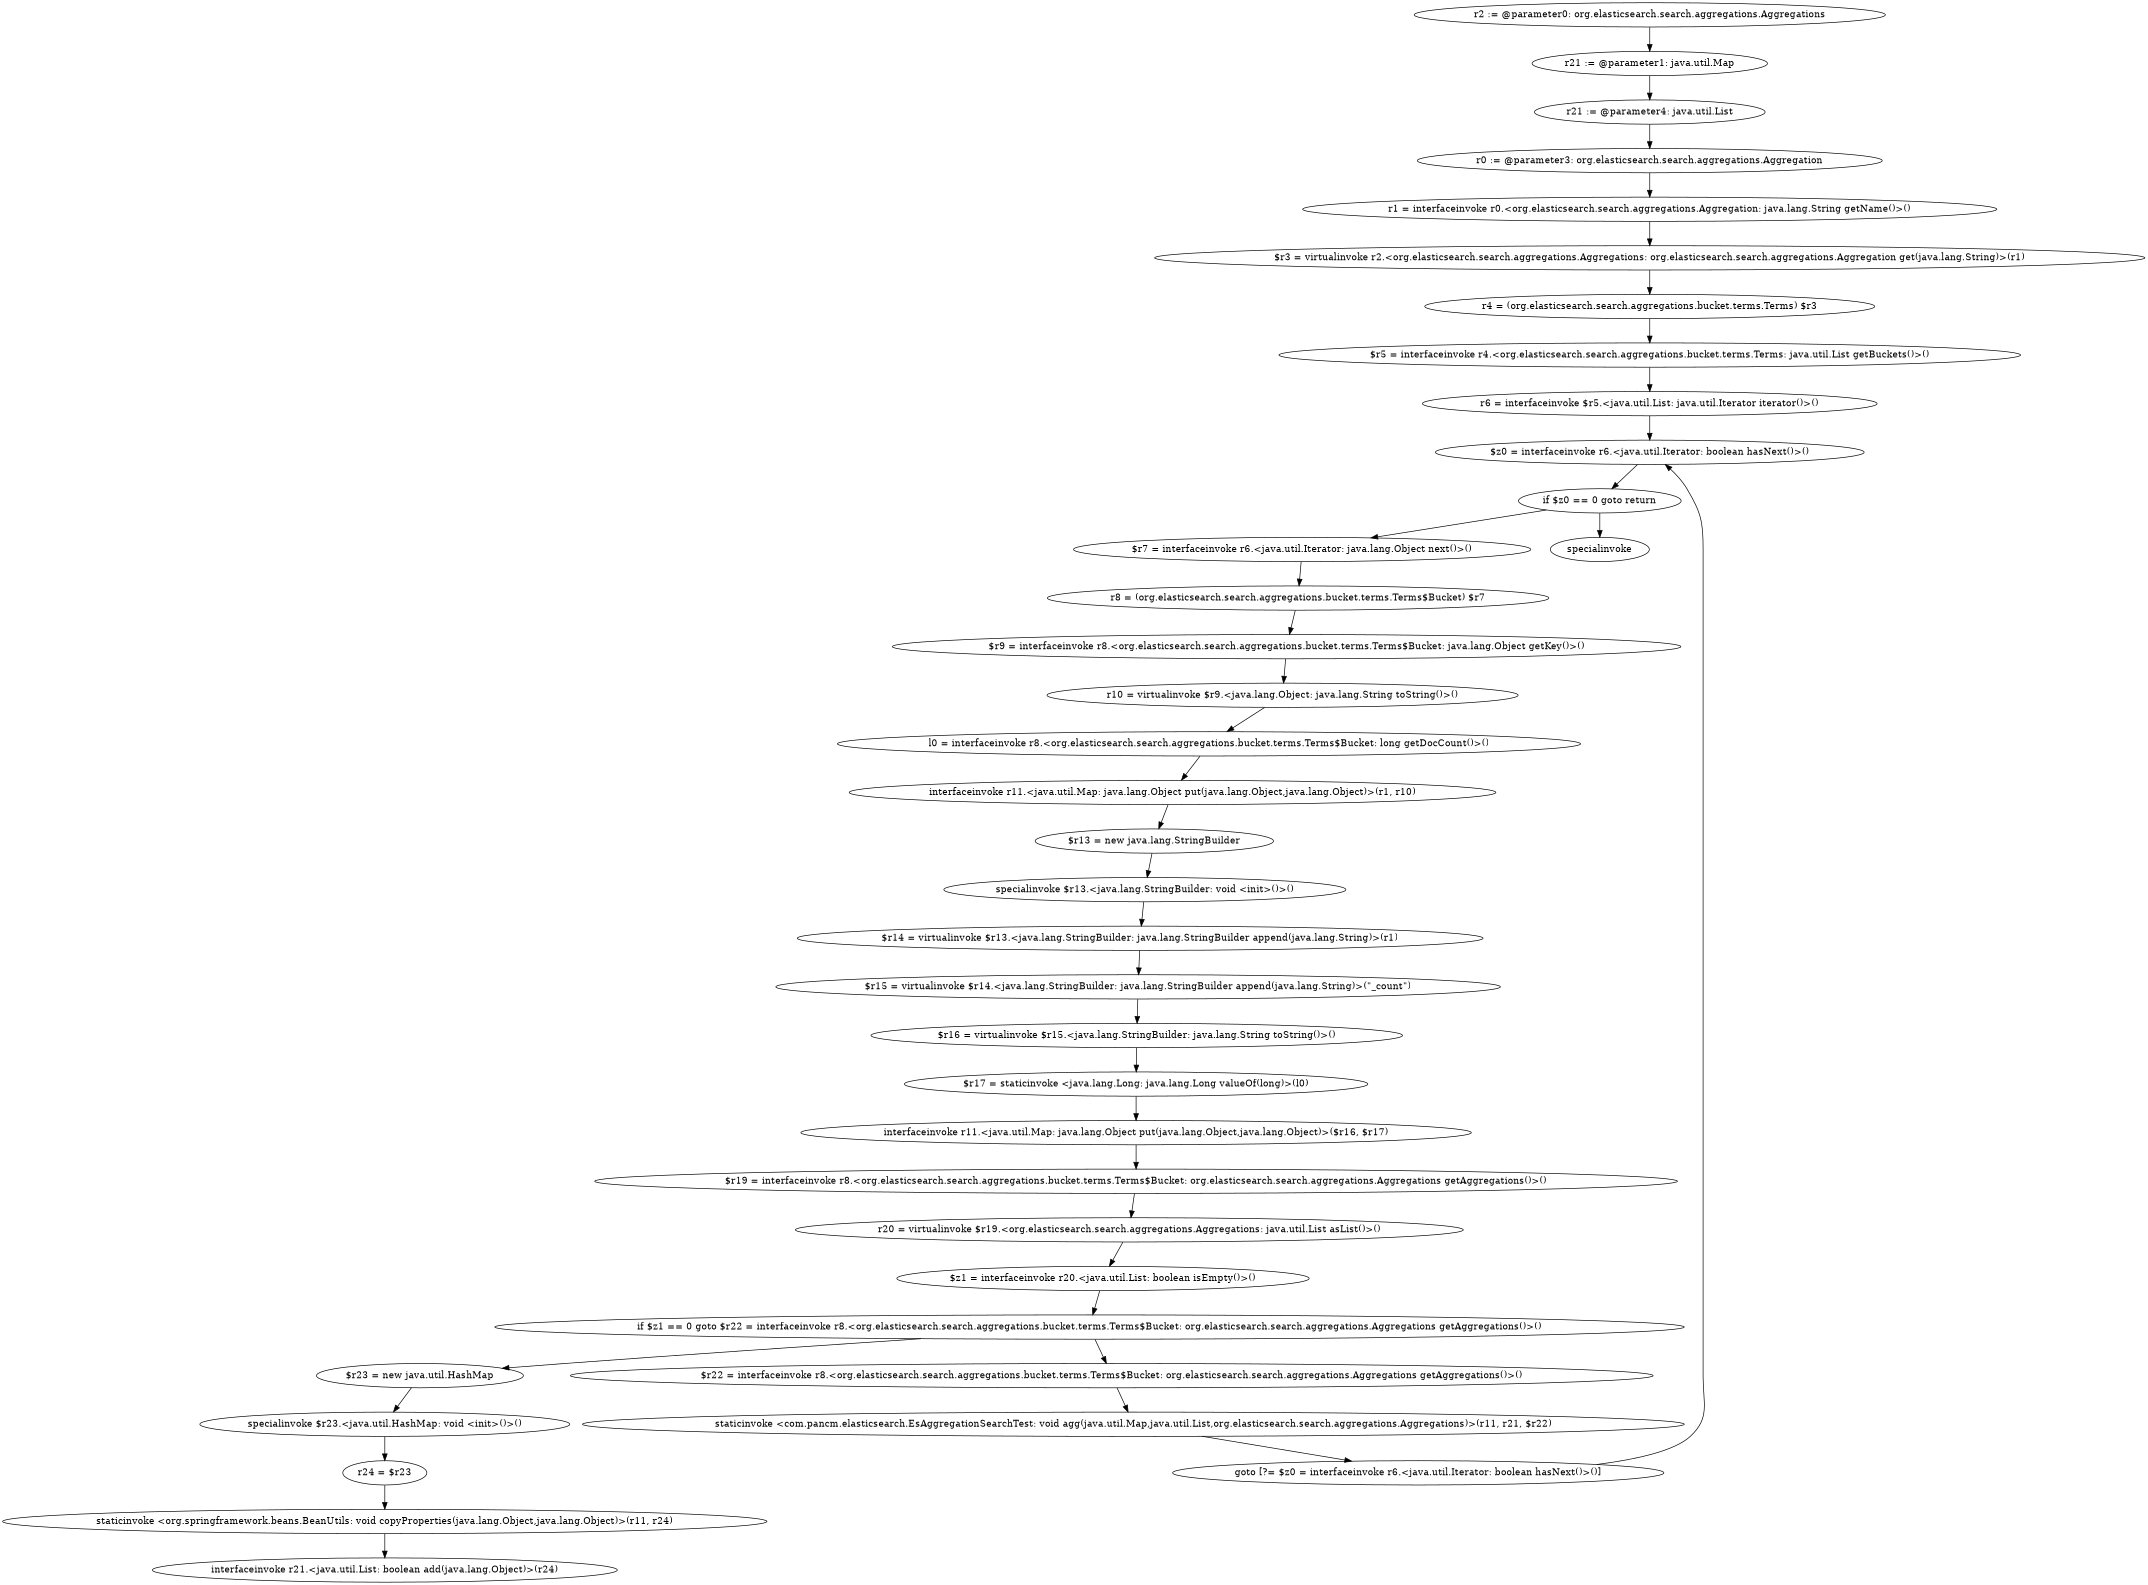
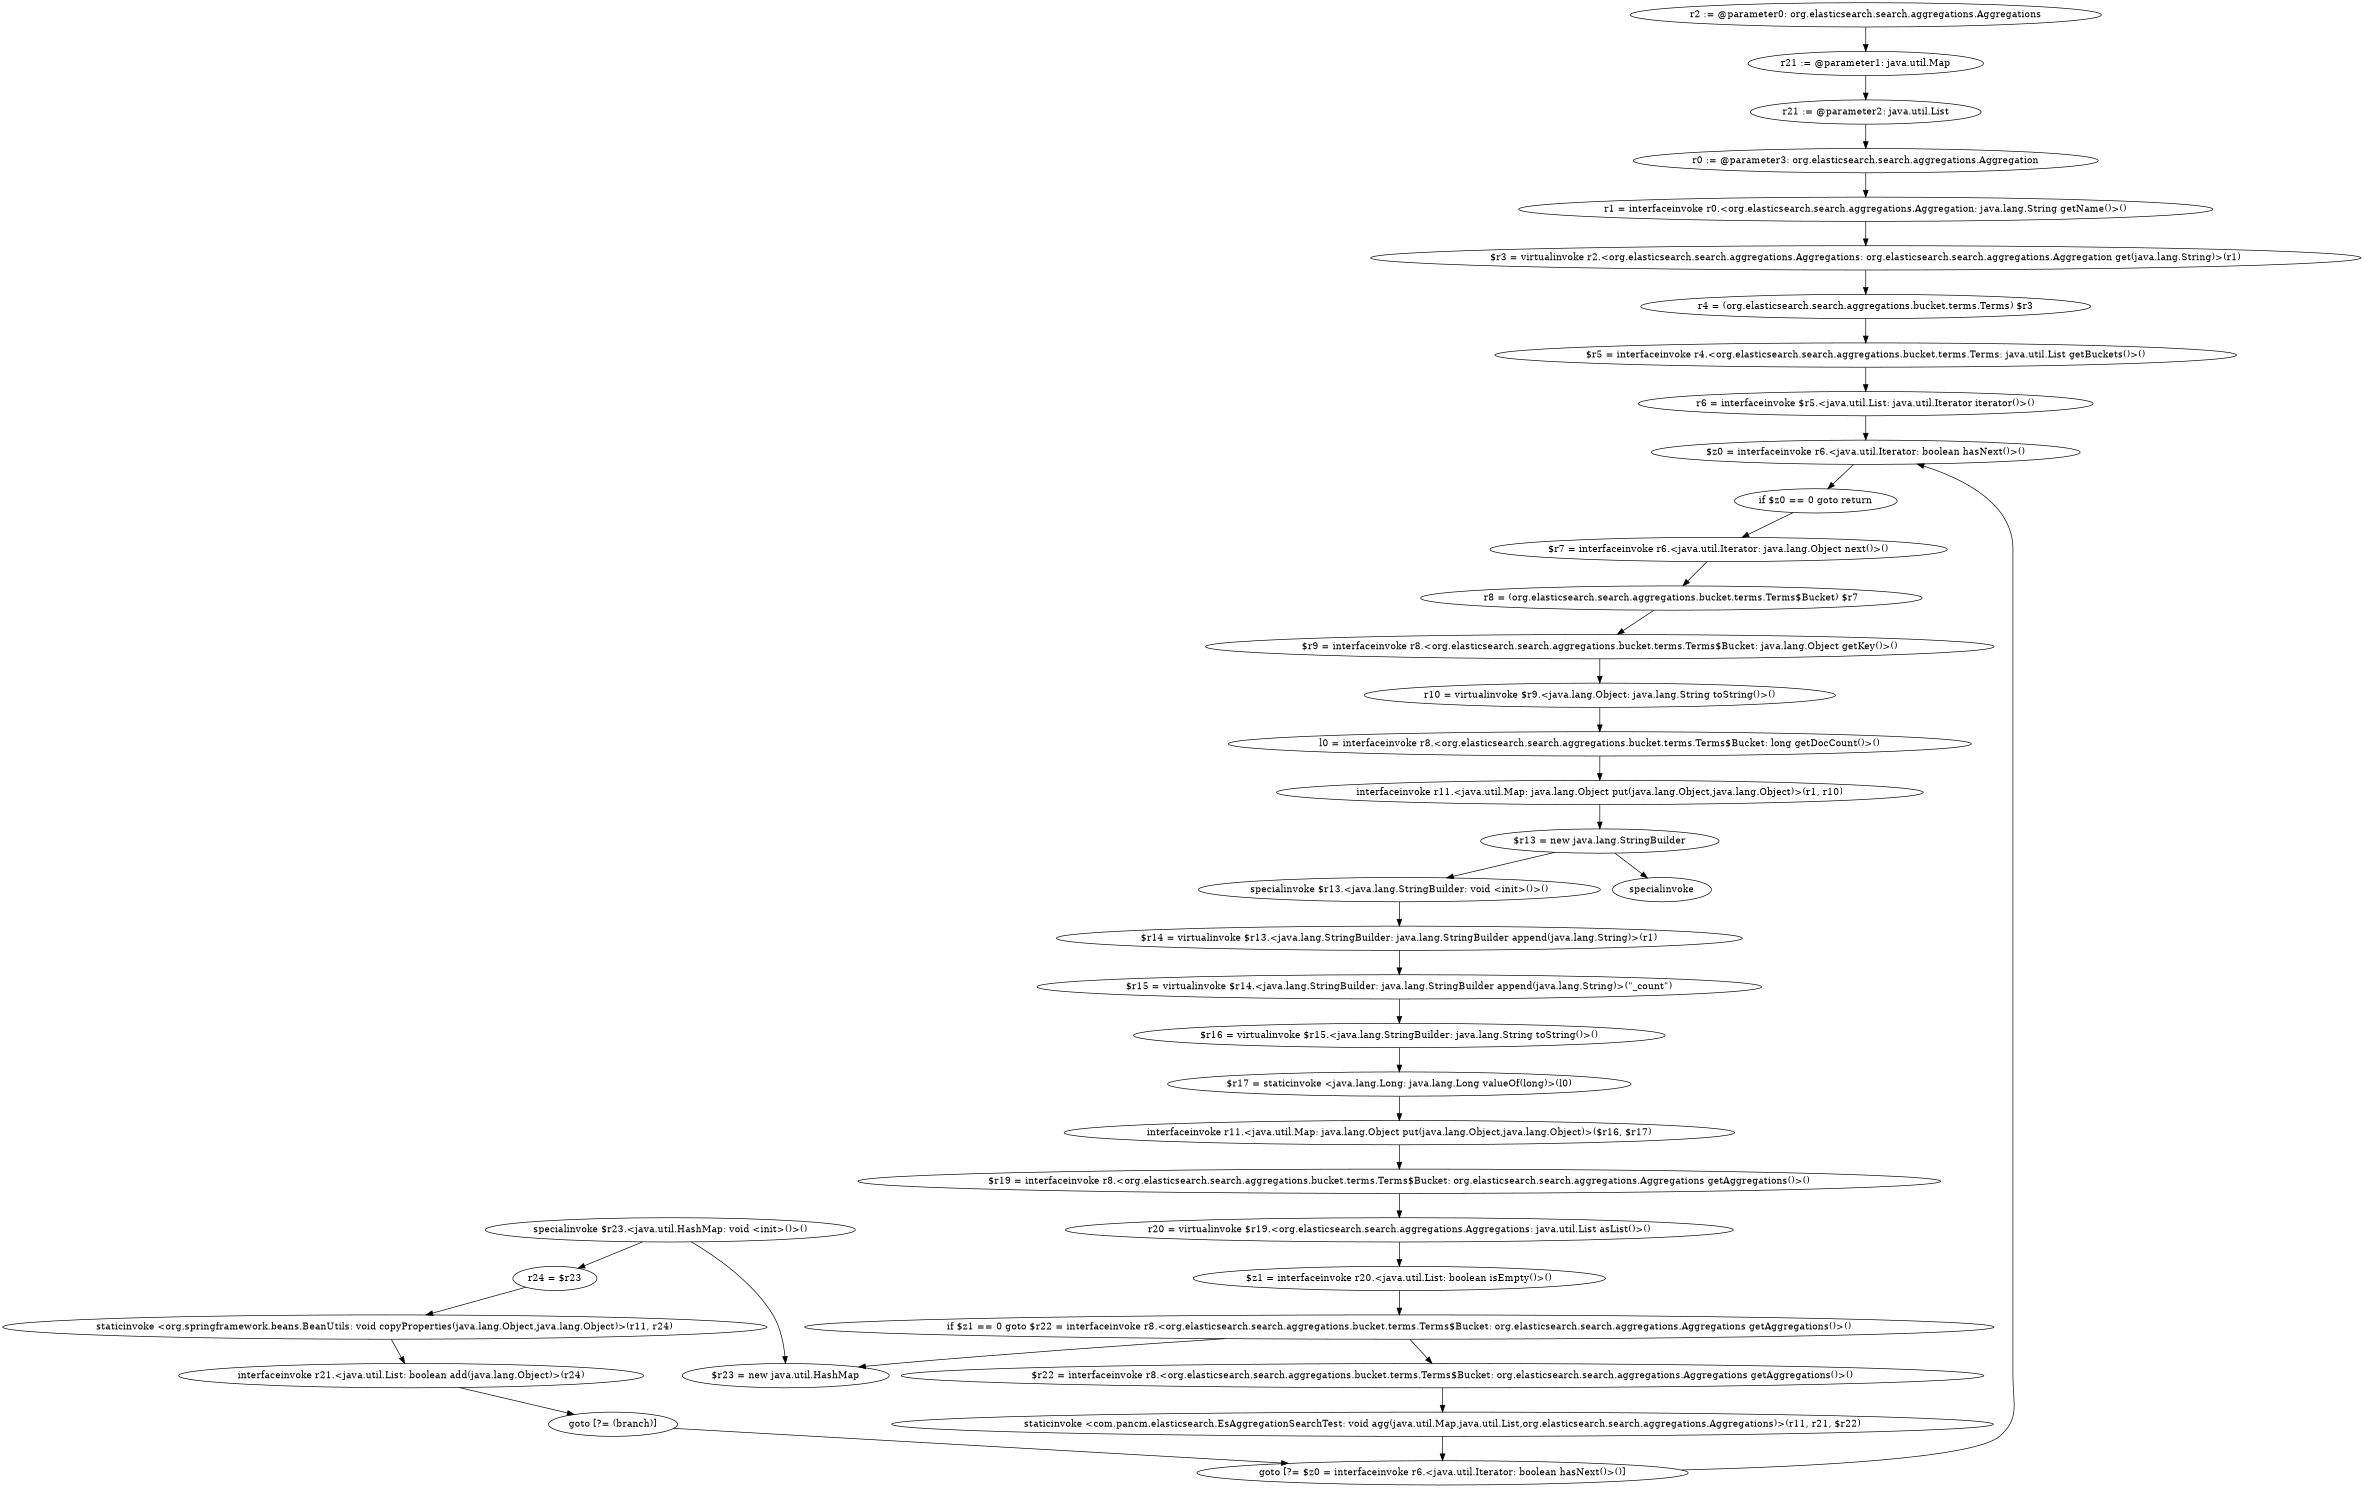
(1650, 112) -> (1866, 112)
(1600, 522) -> (1628, 863)
(404, 1397) -> (752, 1289)
none -> (613, 1424)
